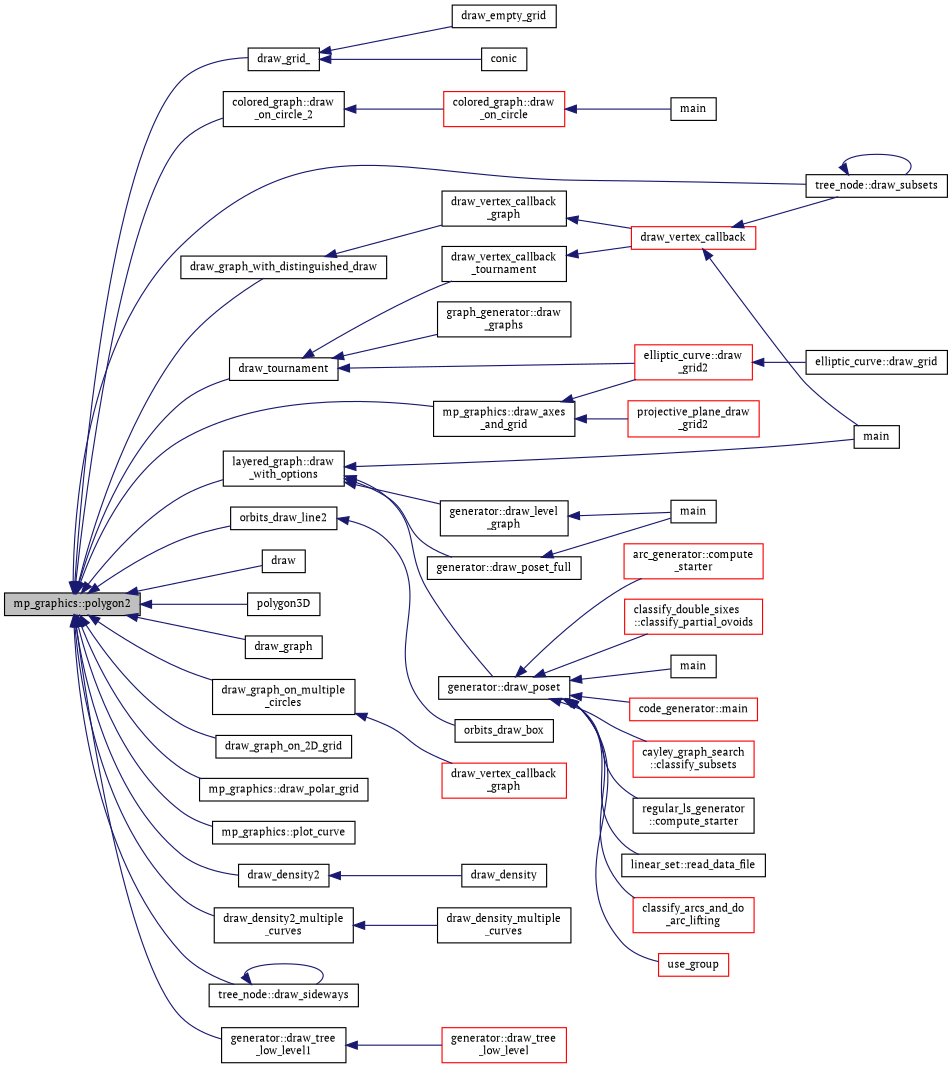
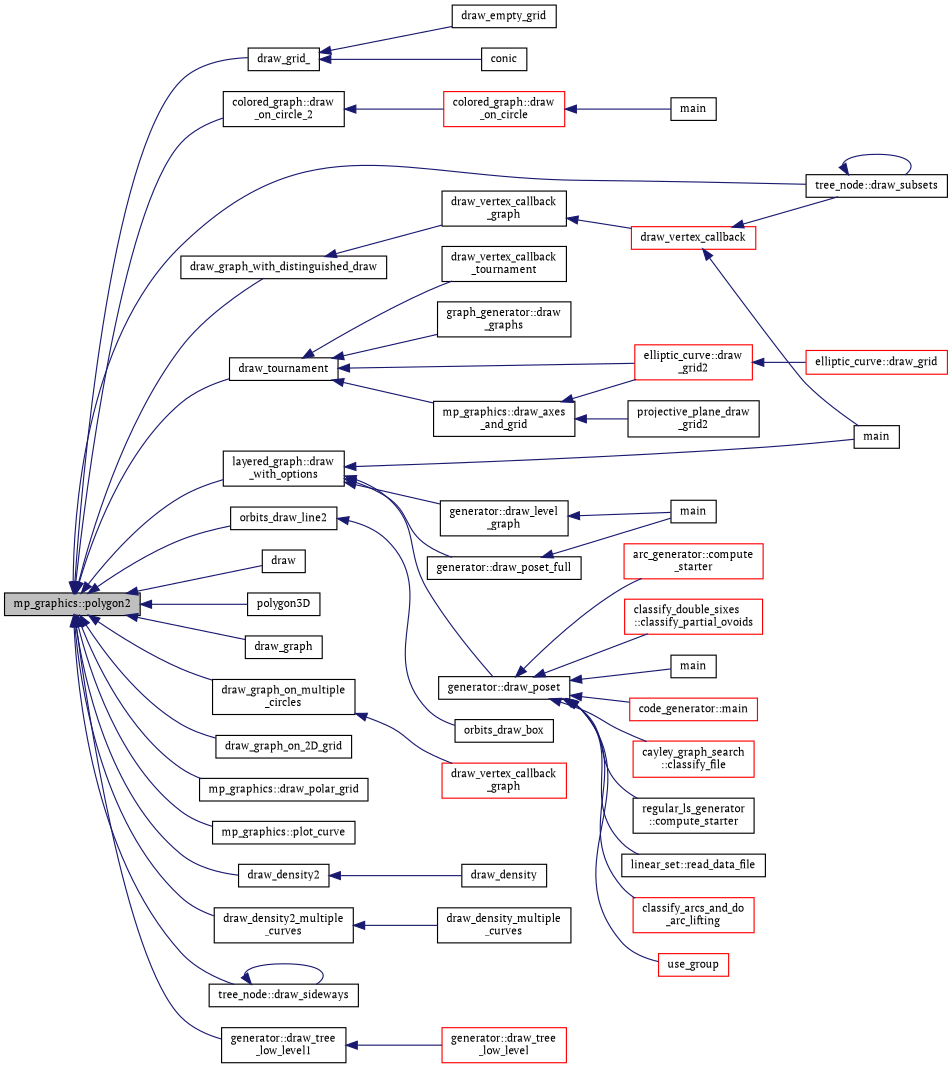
(605, 250) -> none
(877, 362) -> (877, 362)
(694, 419) -> (694, 419)
(218, 423) -> (388, 393)
(694, 759) -> (694, 759)
